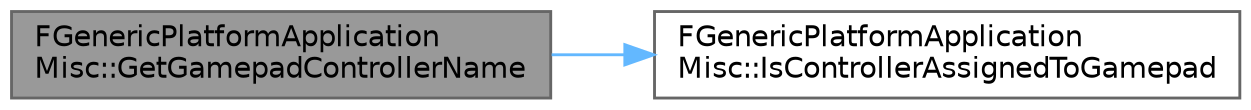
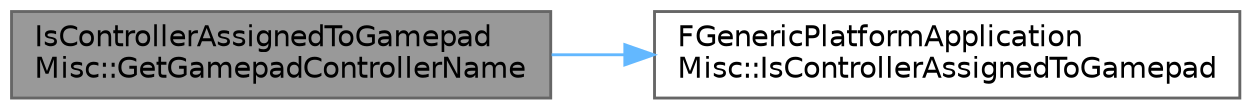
(281, 55) -> (281, 55)
